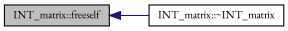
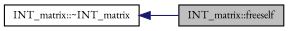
(135, 15) -> (165, 15)
